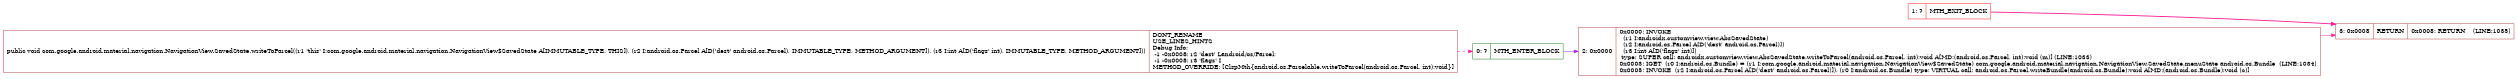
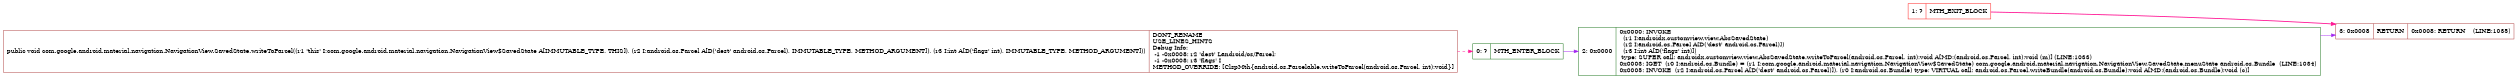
(2326, 36) -> (2326, 36)
(1949, 51) -> (1949, 51)
